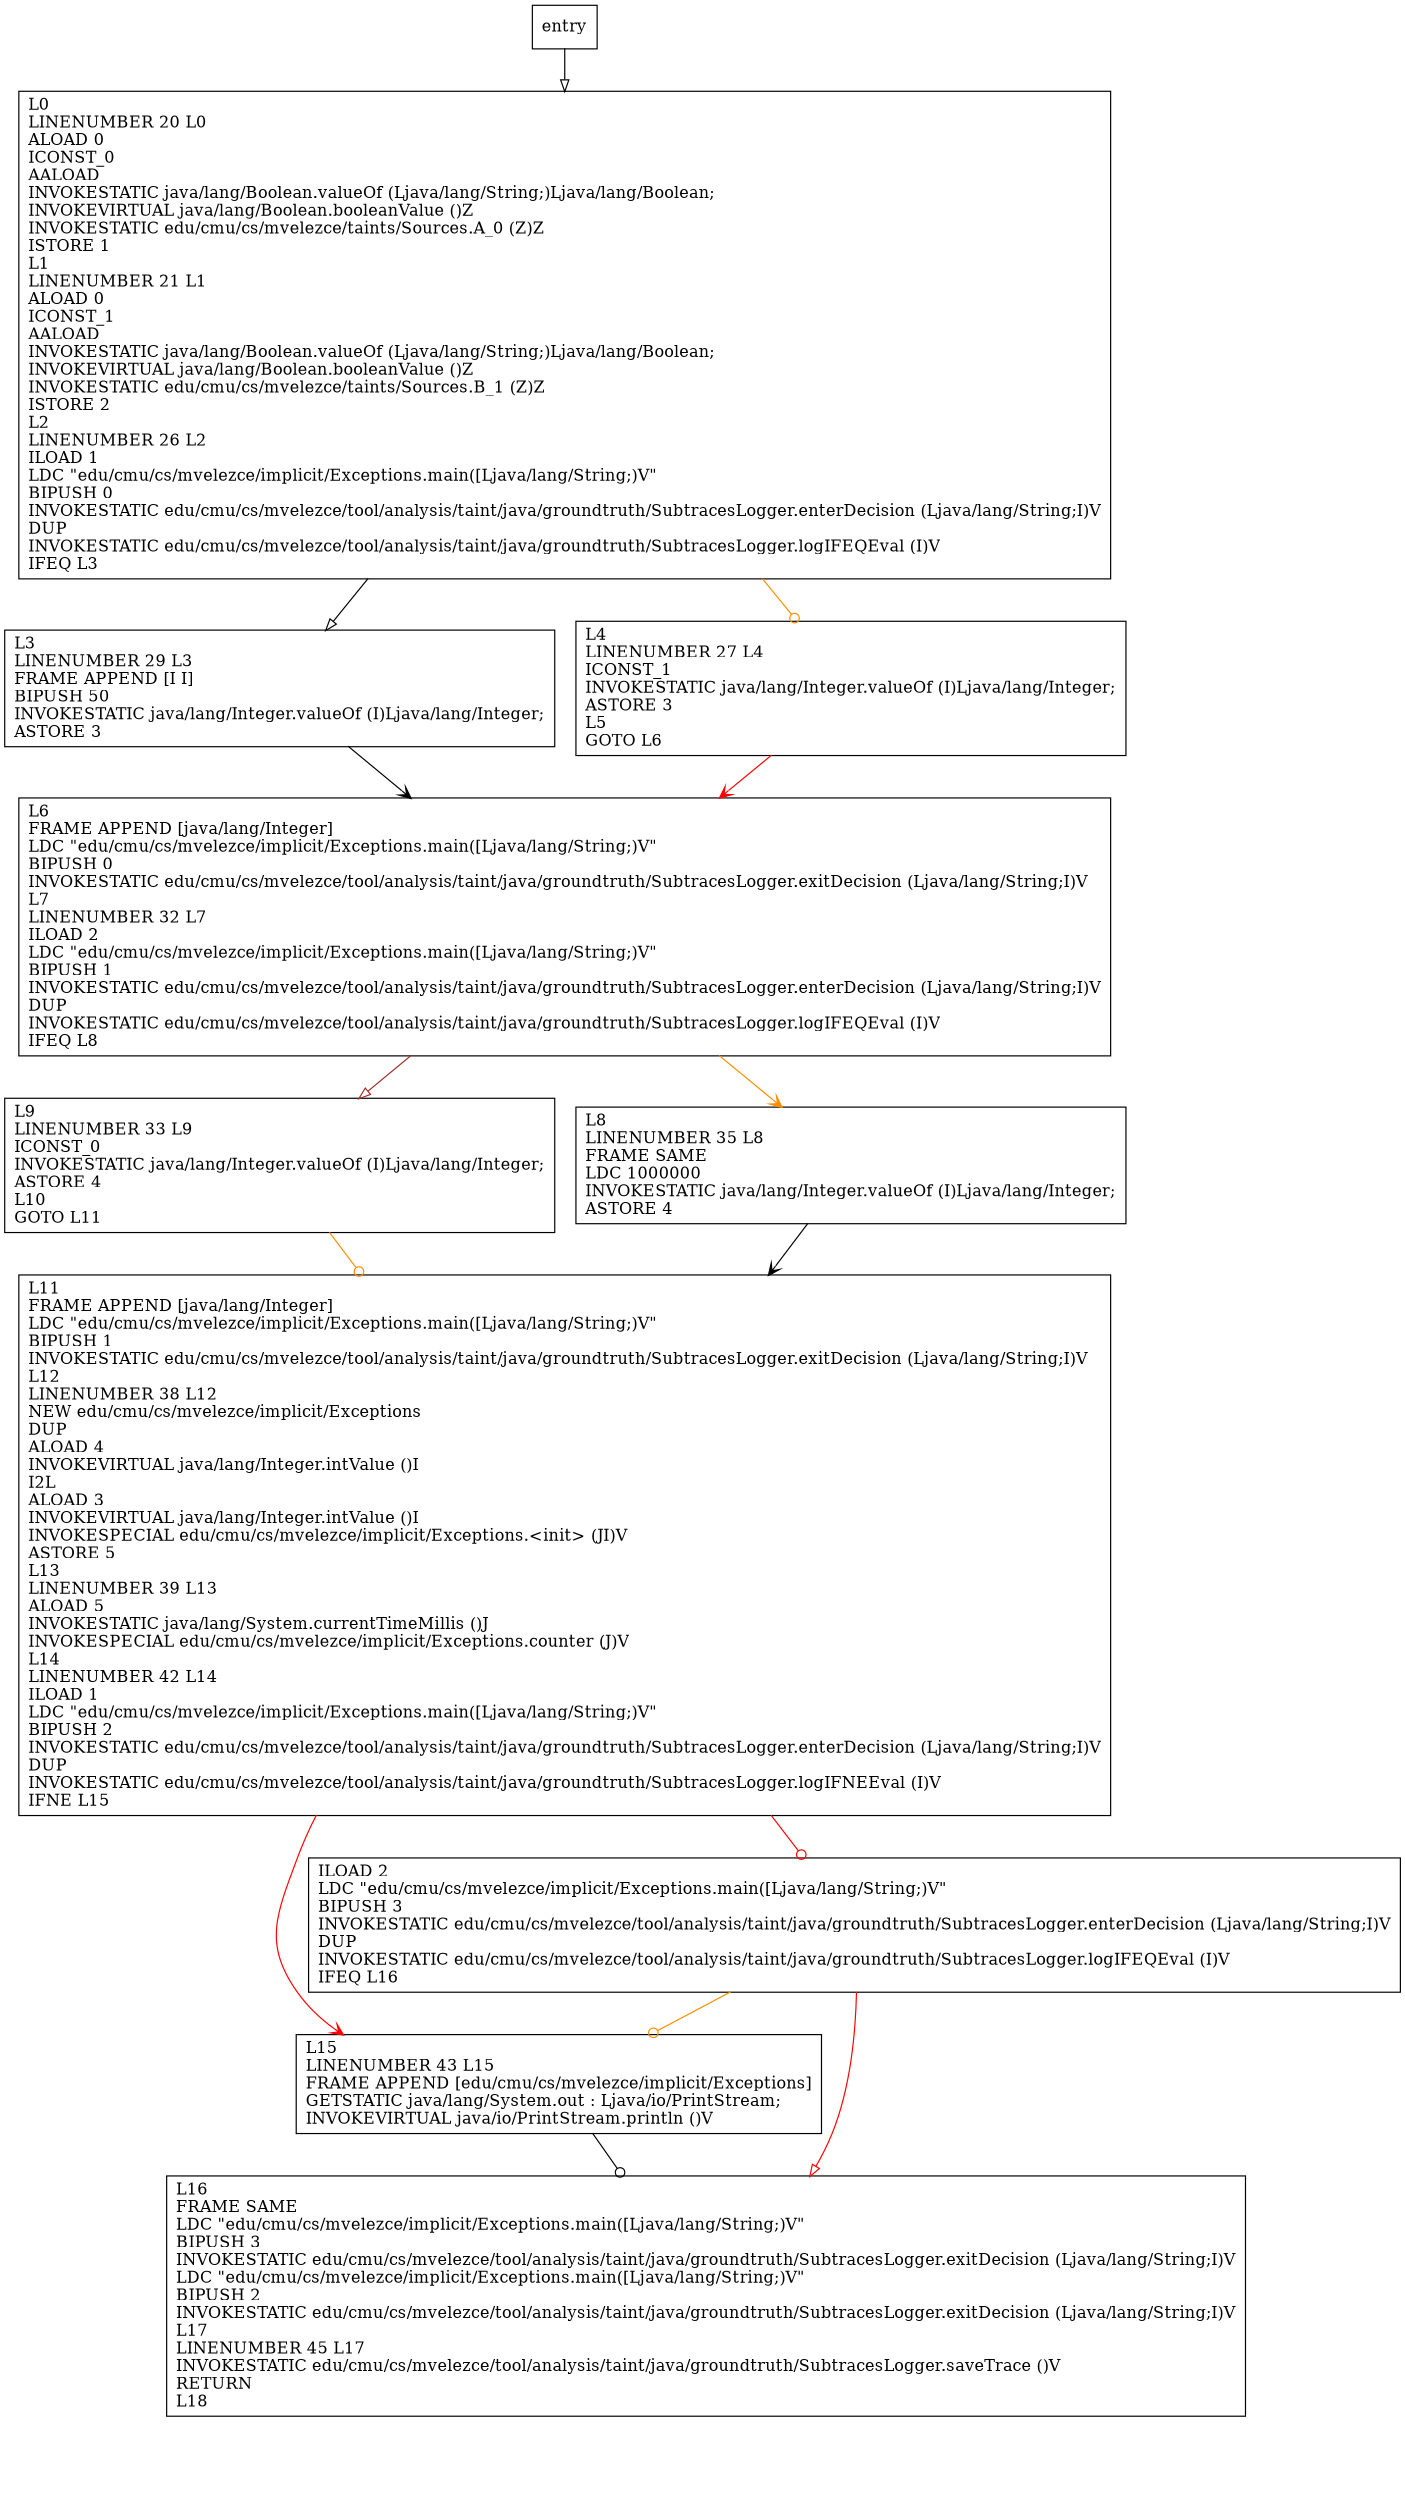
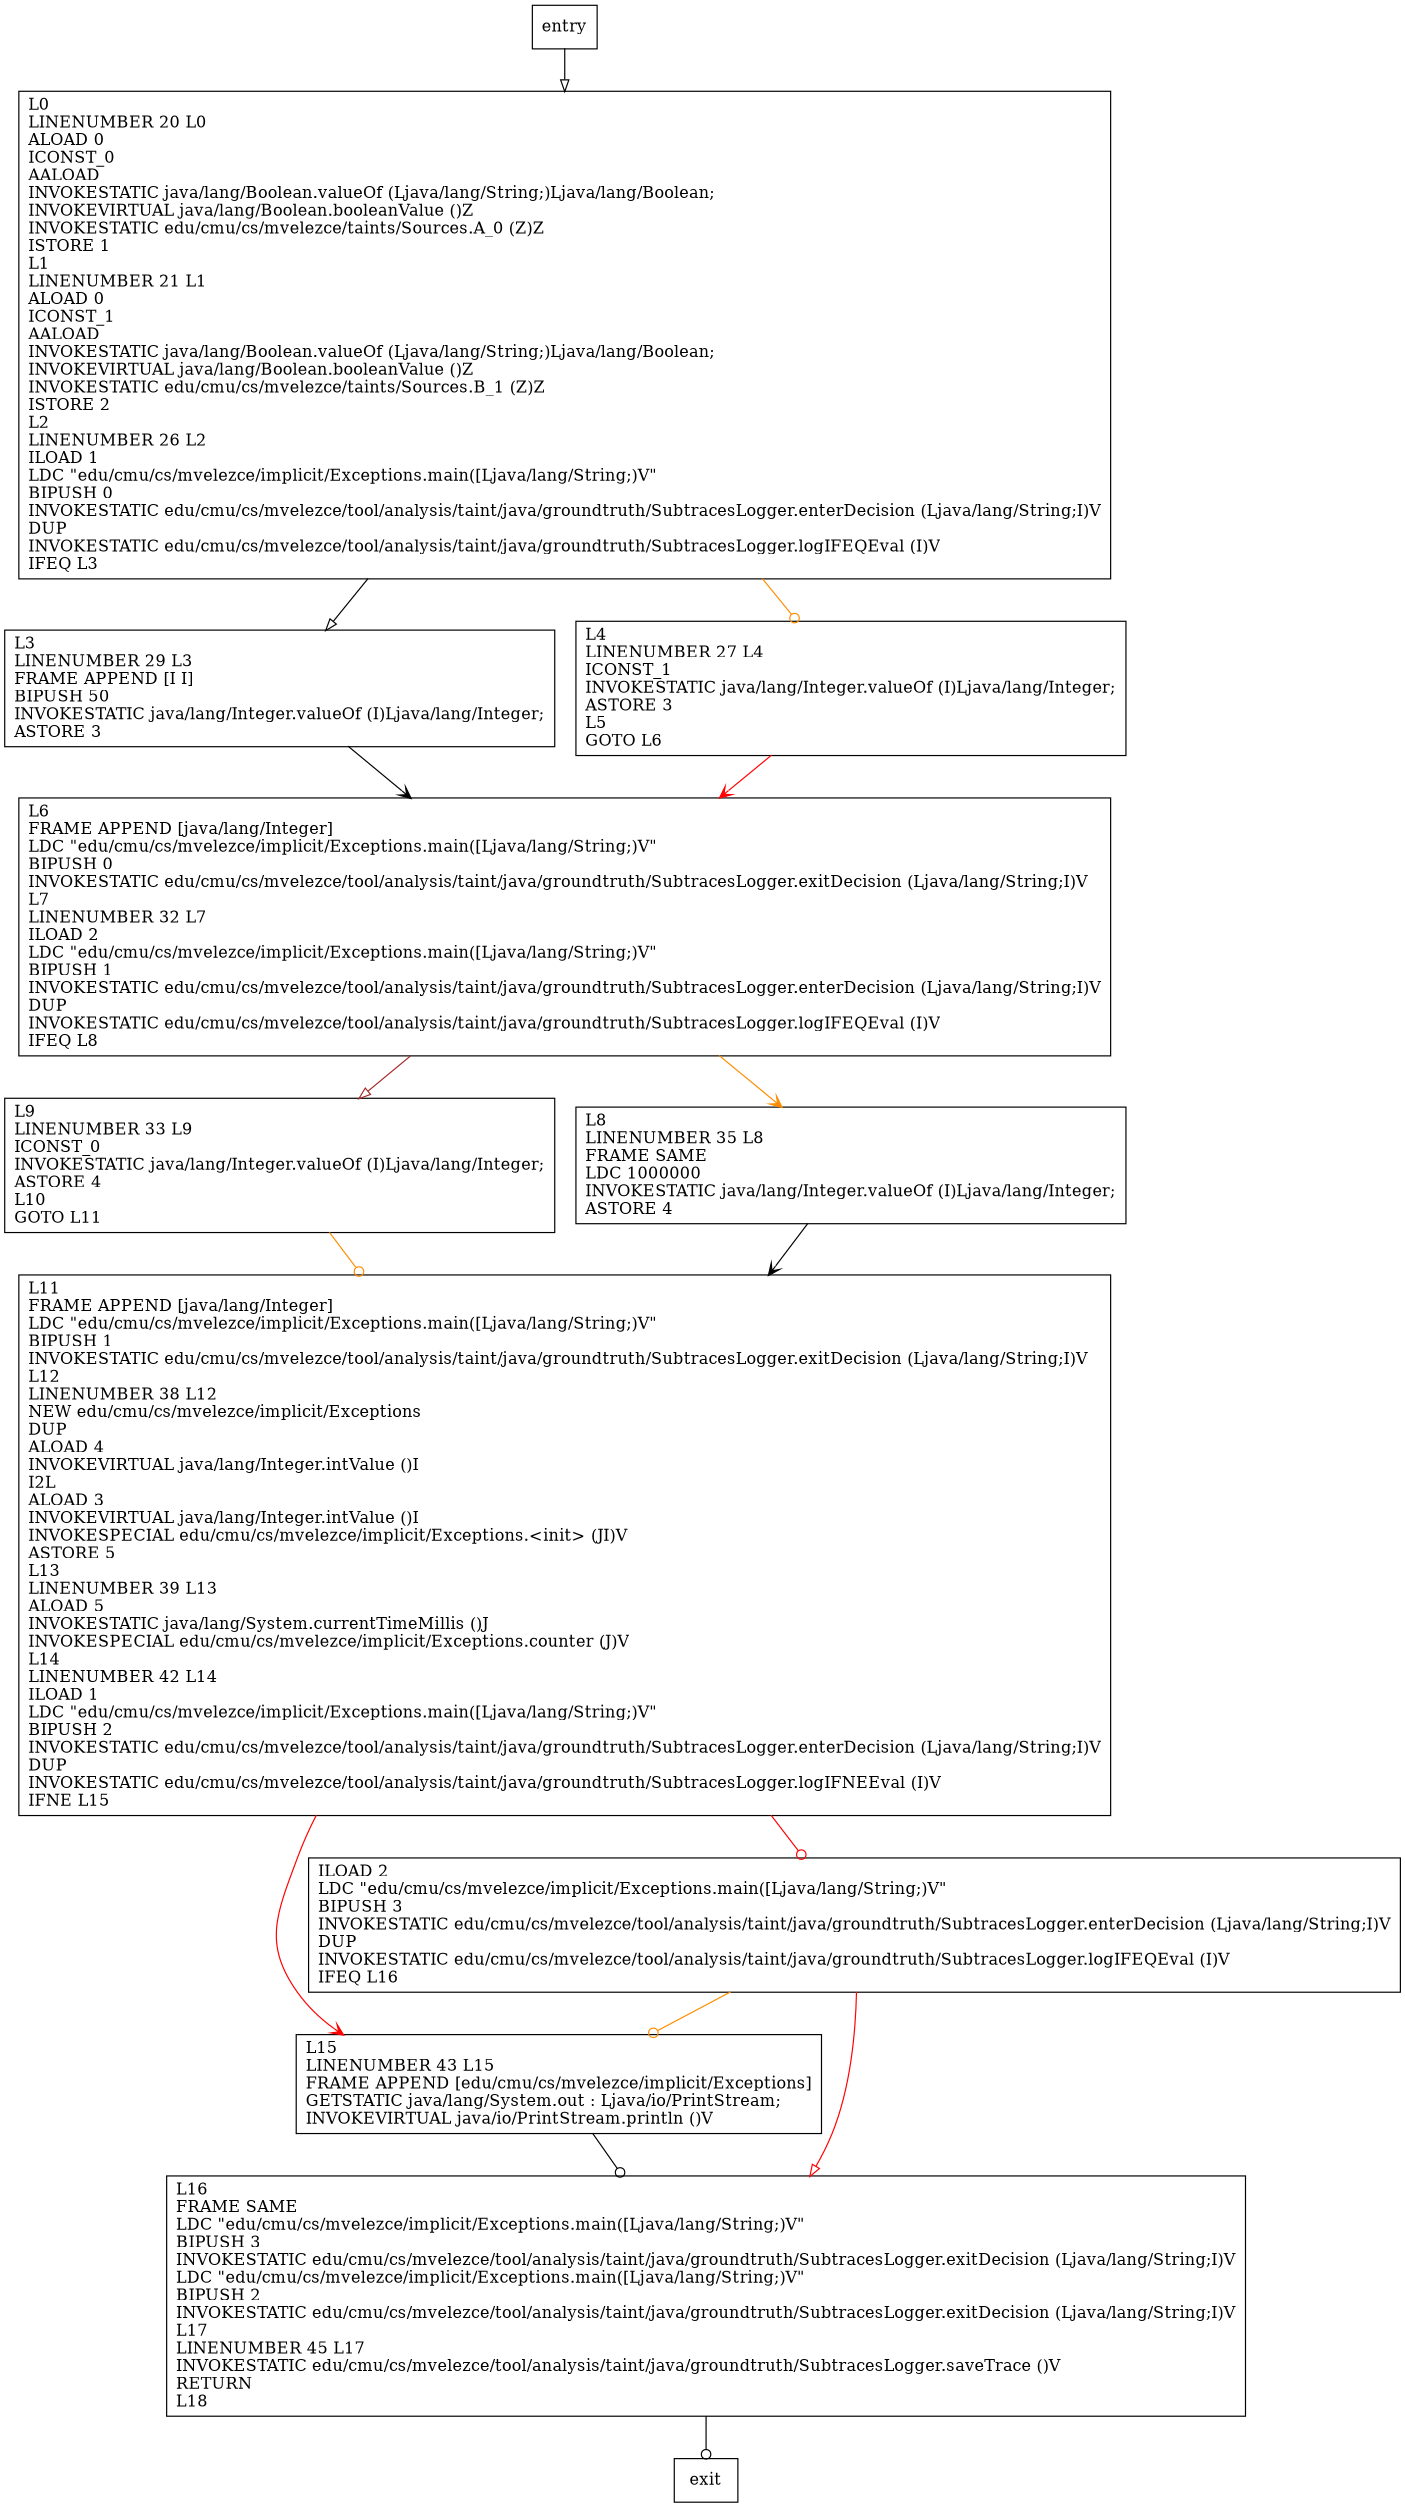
none -> (706, 2480)
